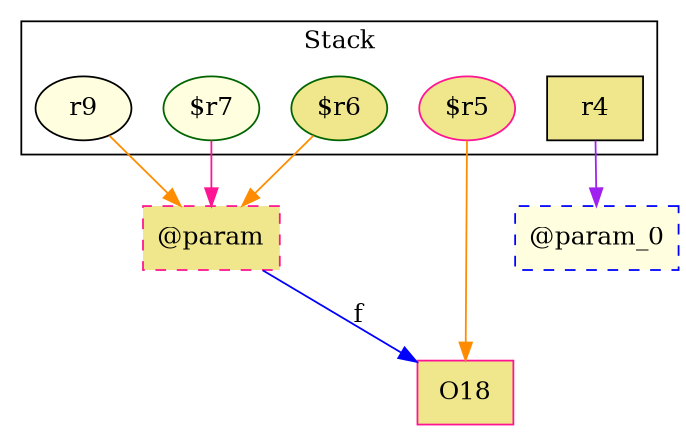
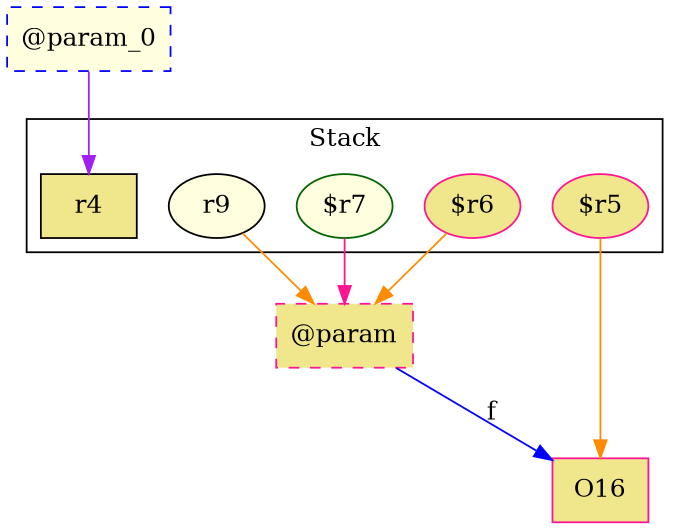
(339, 108) -> (473, 206)
(596, 166) -> (89, 107)
(465, 393) -> (600, 490)
